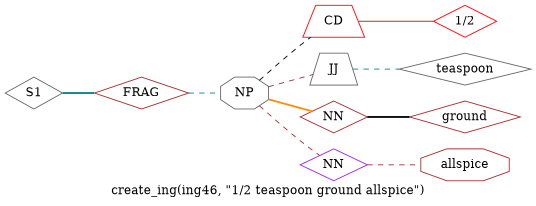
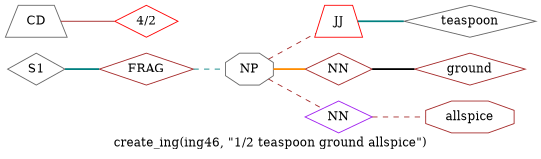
(334, 21) -> (36, 21)
(465, 21) -> (146, 21)
(285, 58) -> none
(334, 69) -> (339, 21)
(376, 69) -> (381, 21)
